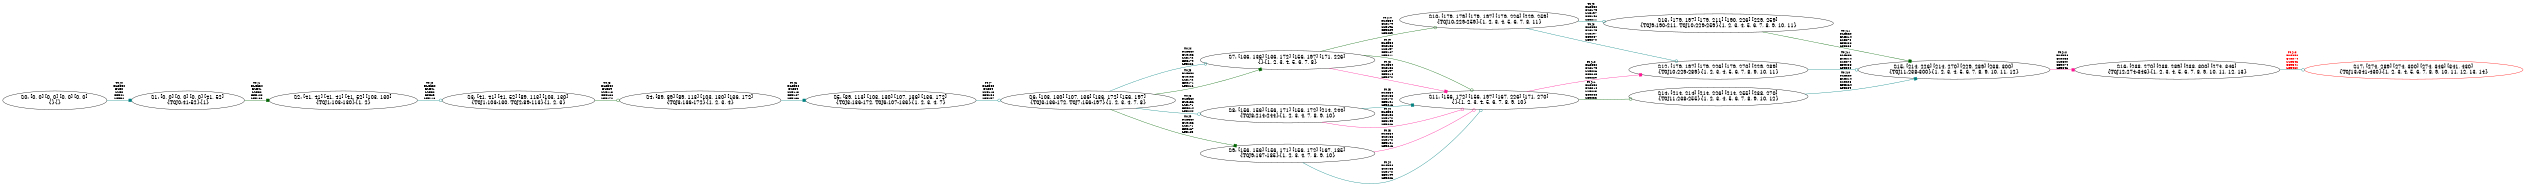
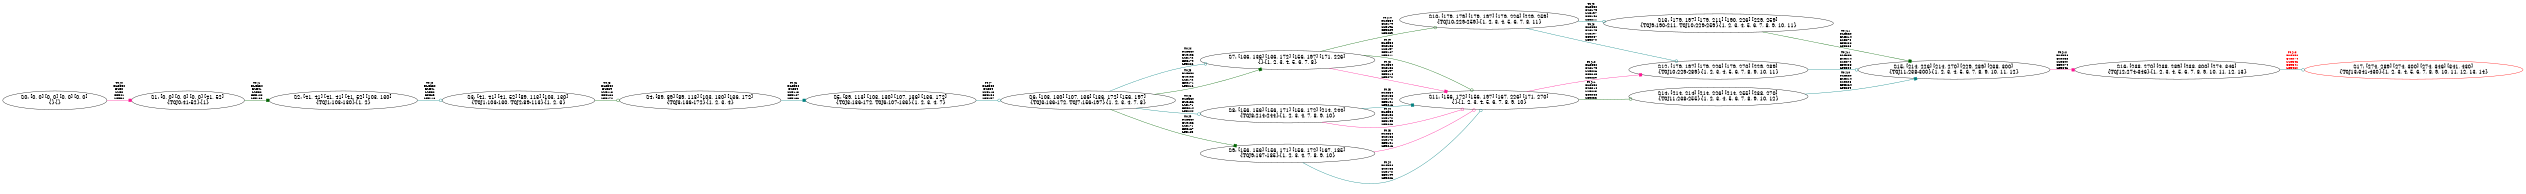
(118, 100) -> (118, 100)
